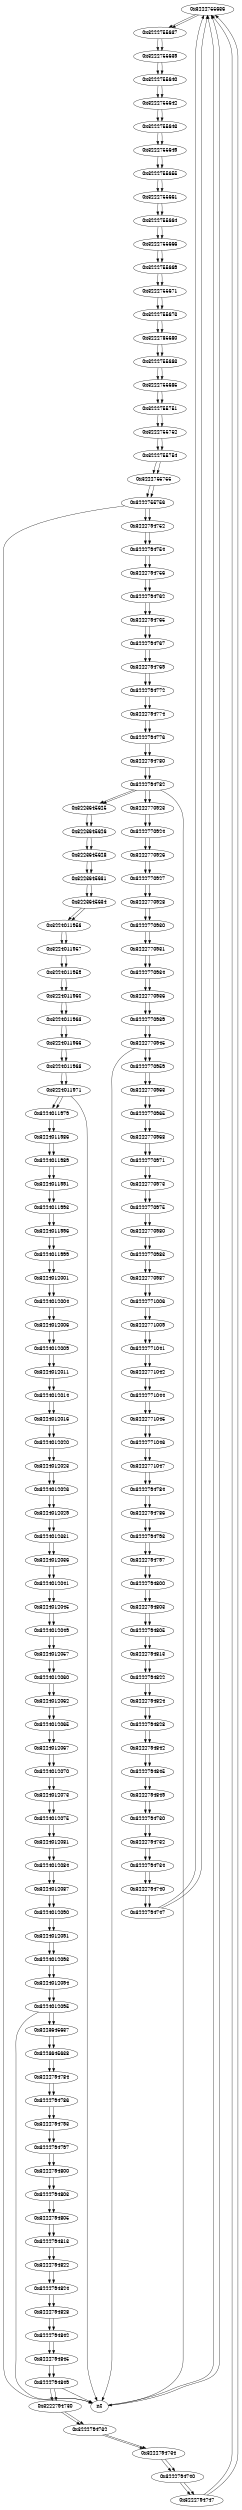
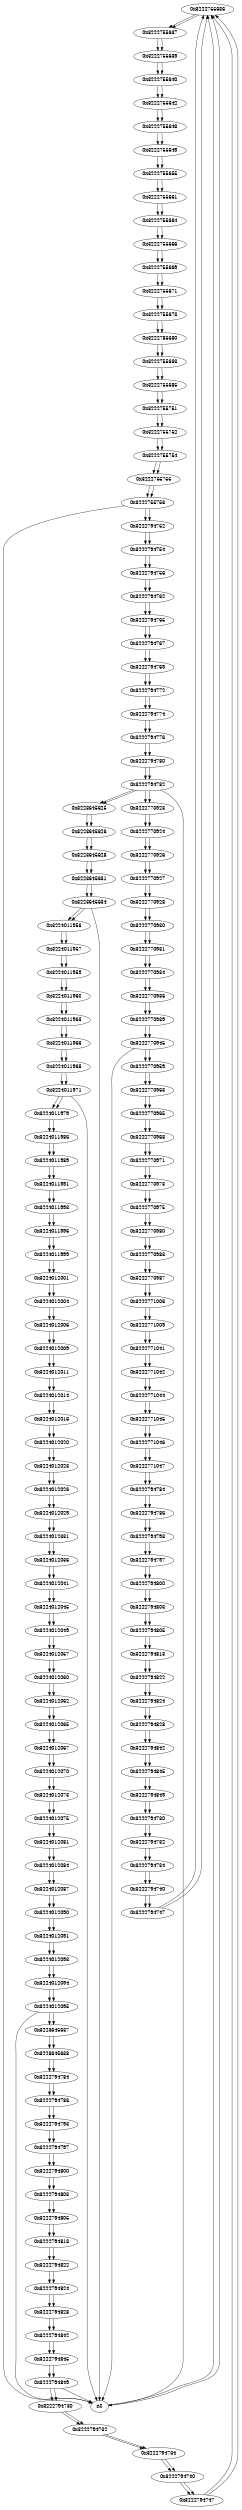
none -> (100, 1652)
